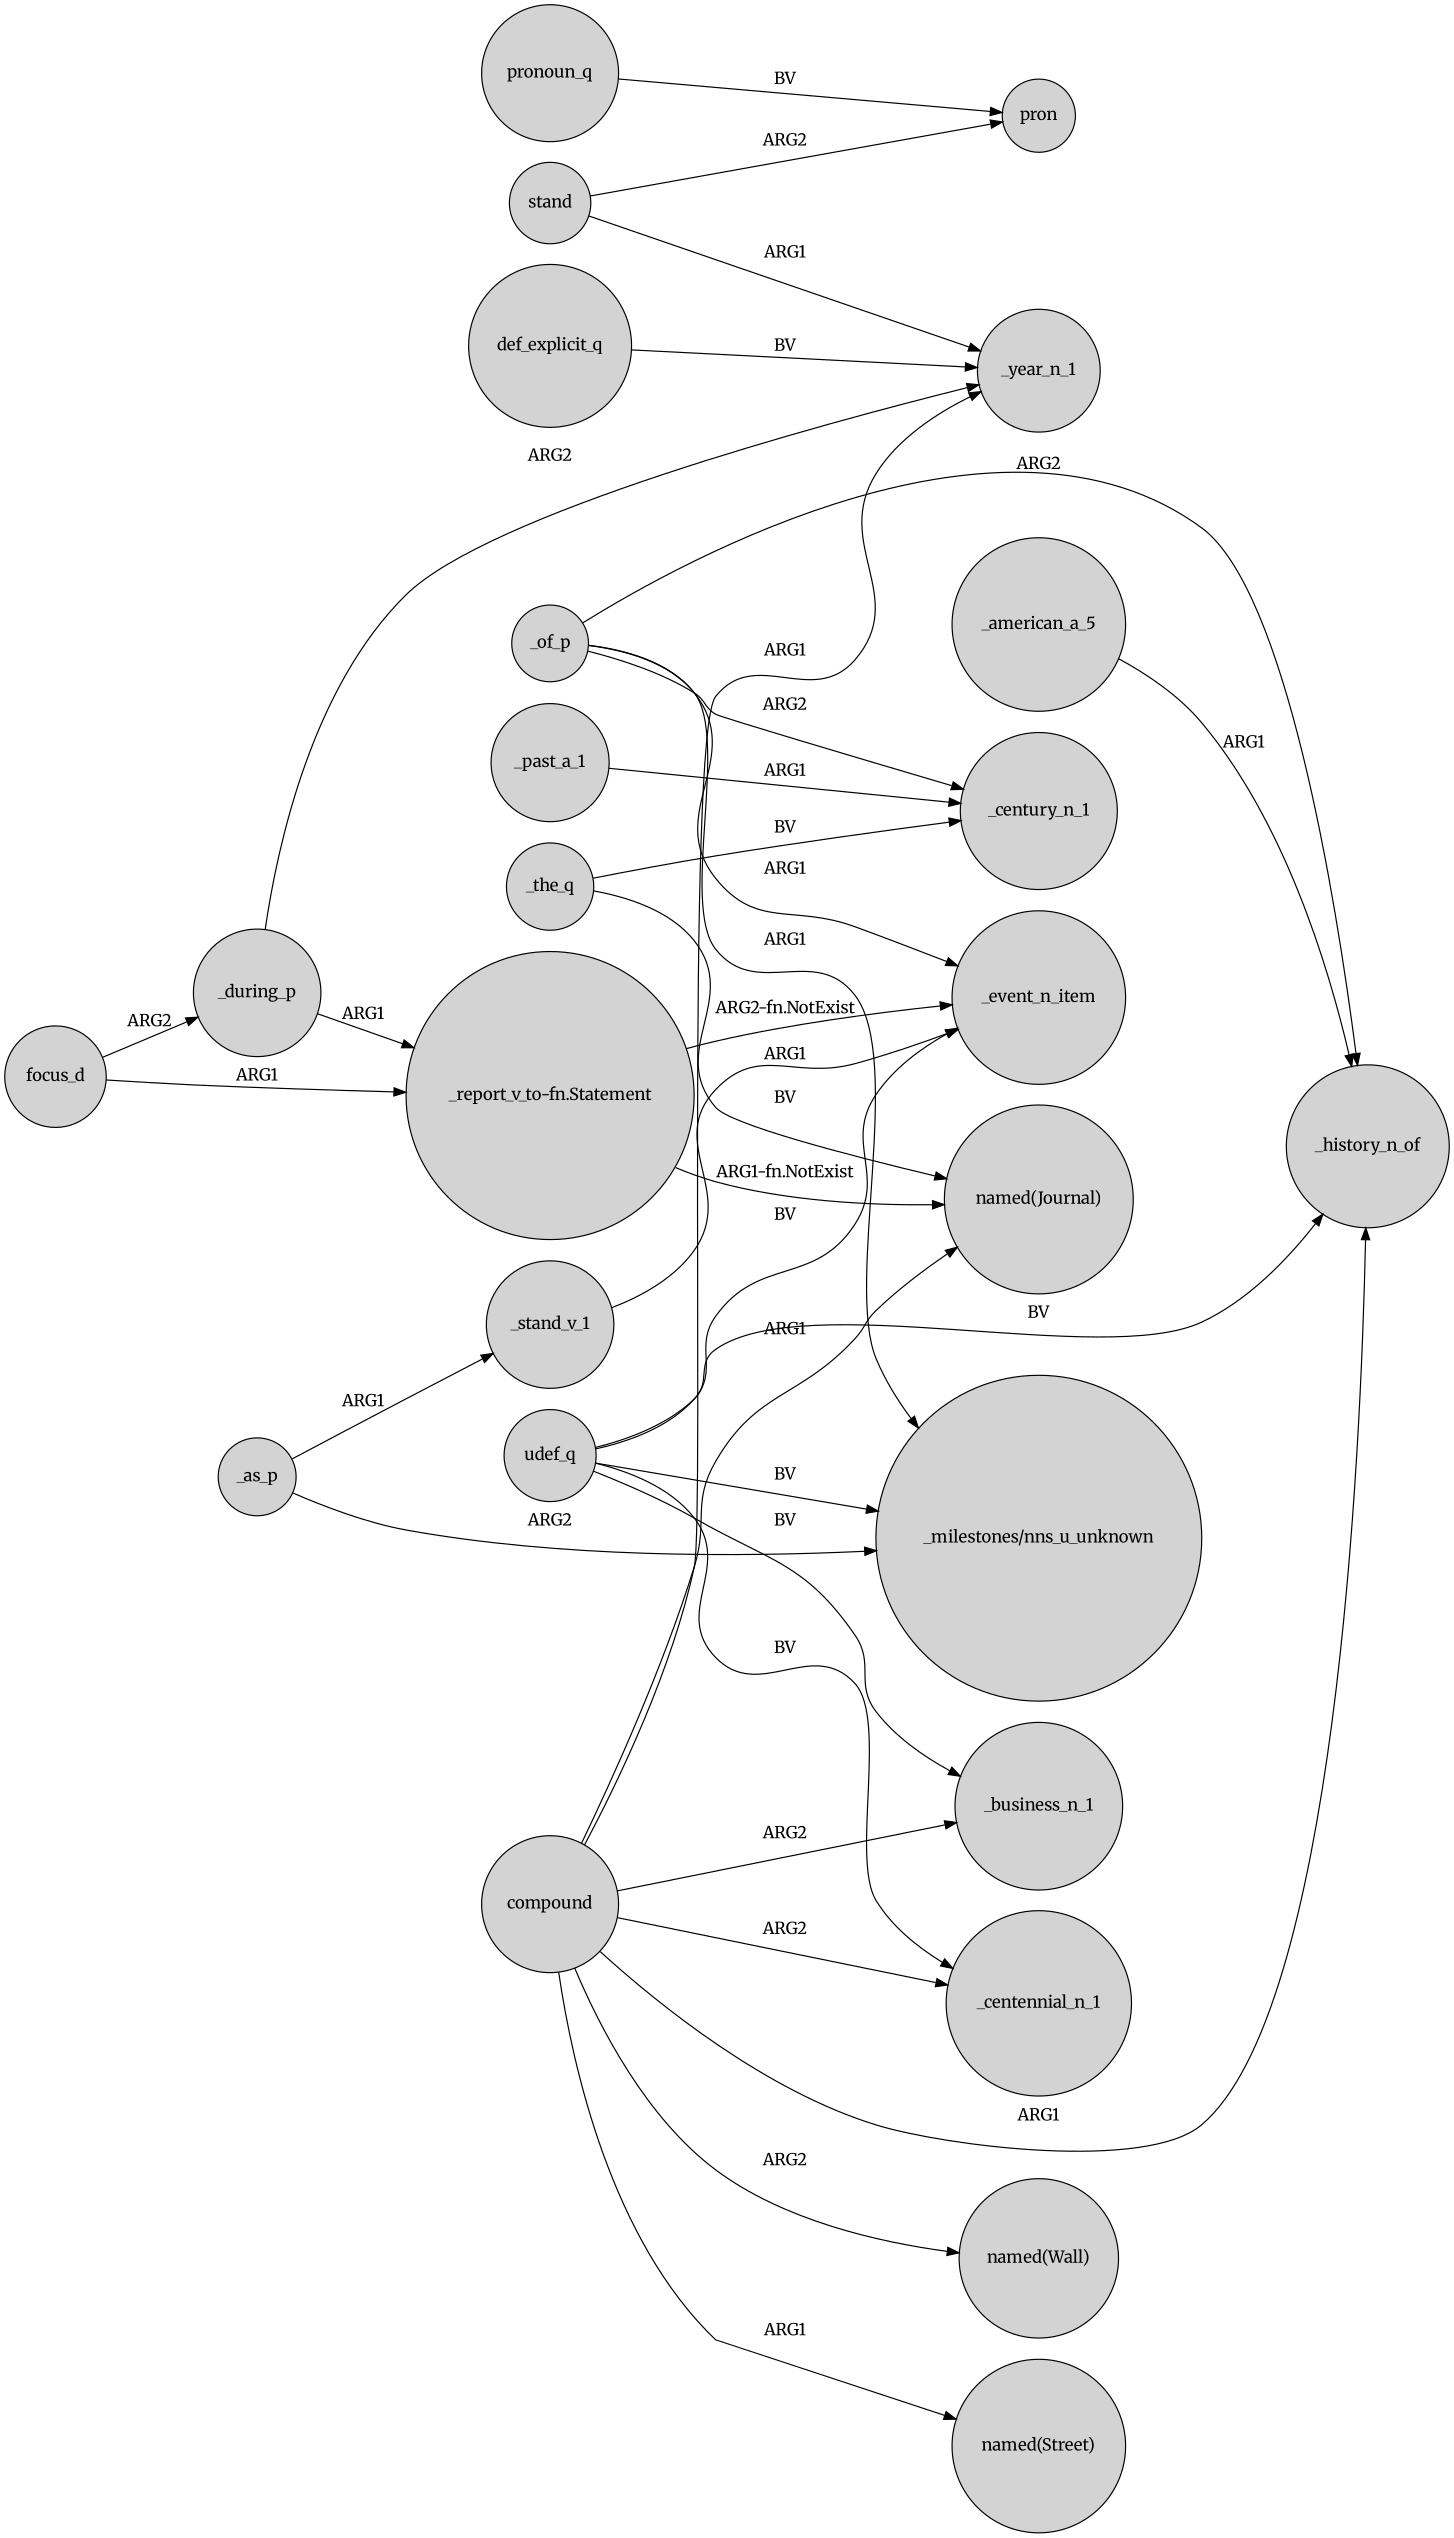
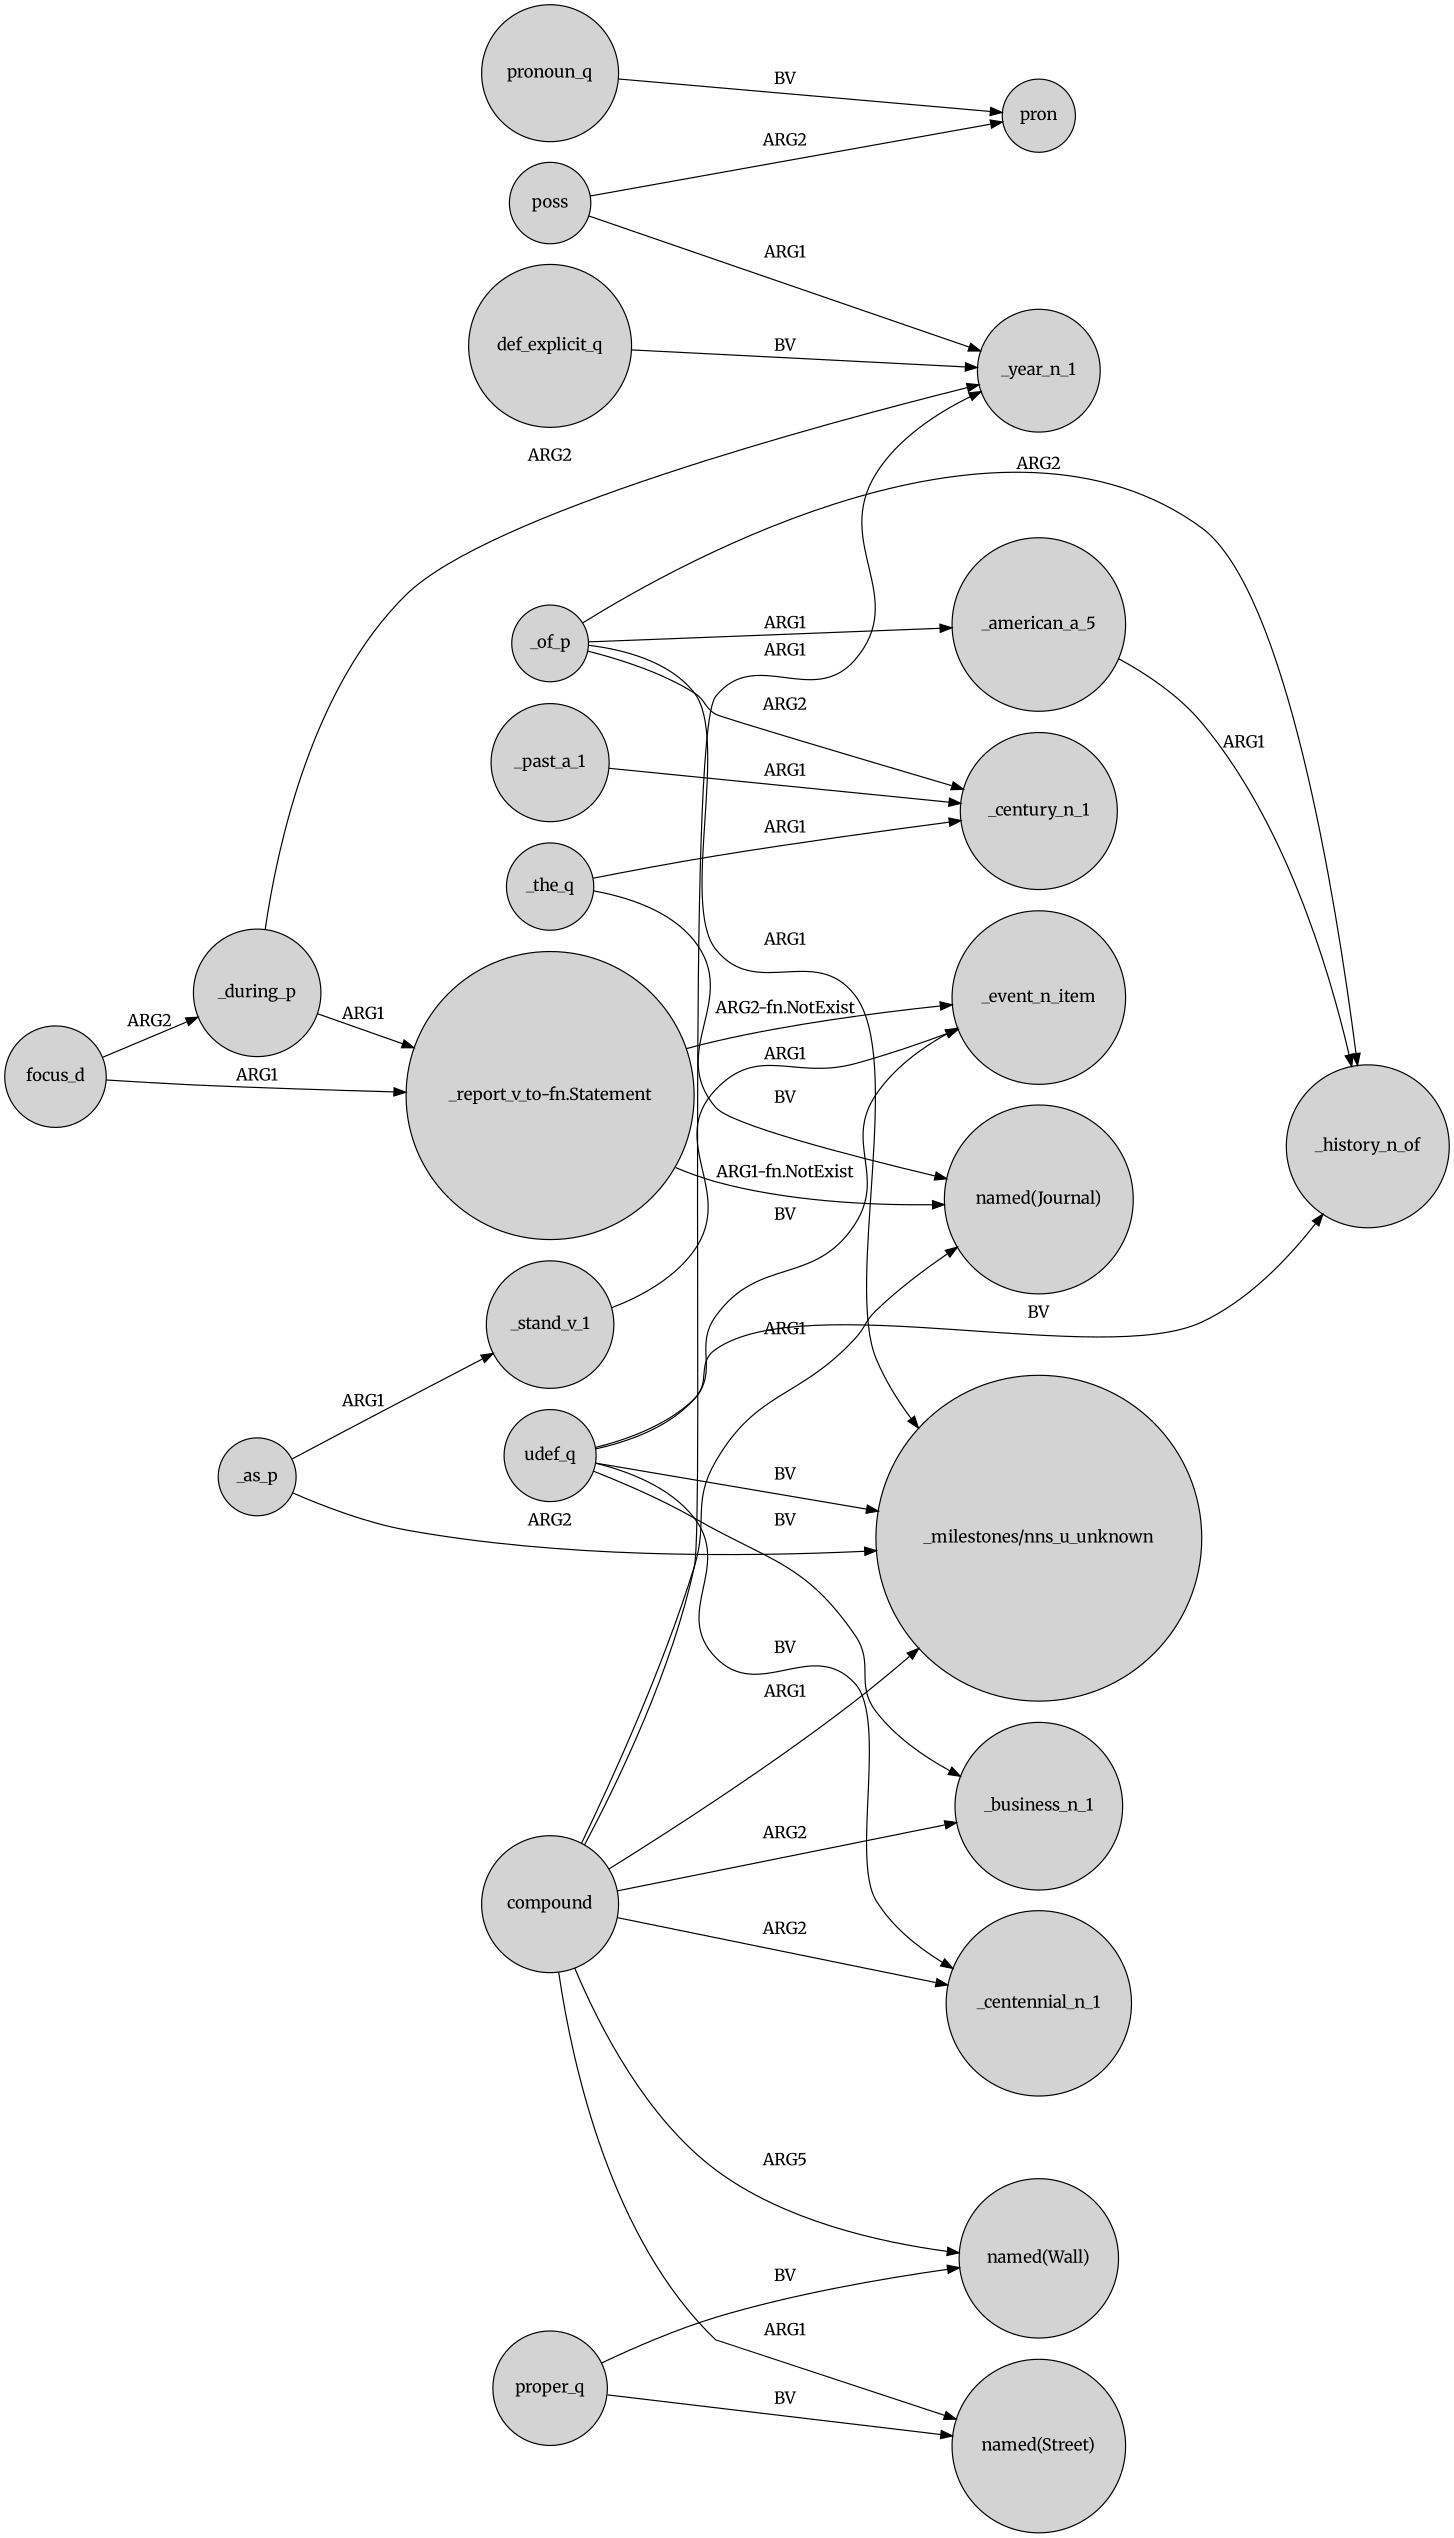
(550, 203) -> (550, 203)
(785, 828) -> (785, 828)
(714, 875) -> (764, 635)
(1265, 2017) -> (763, 1768)
(785, 2161) -> (785, 2161)
none -> (550, 2388)
